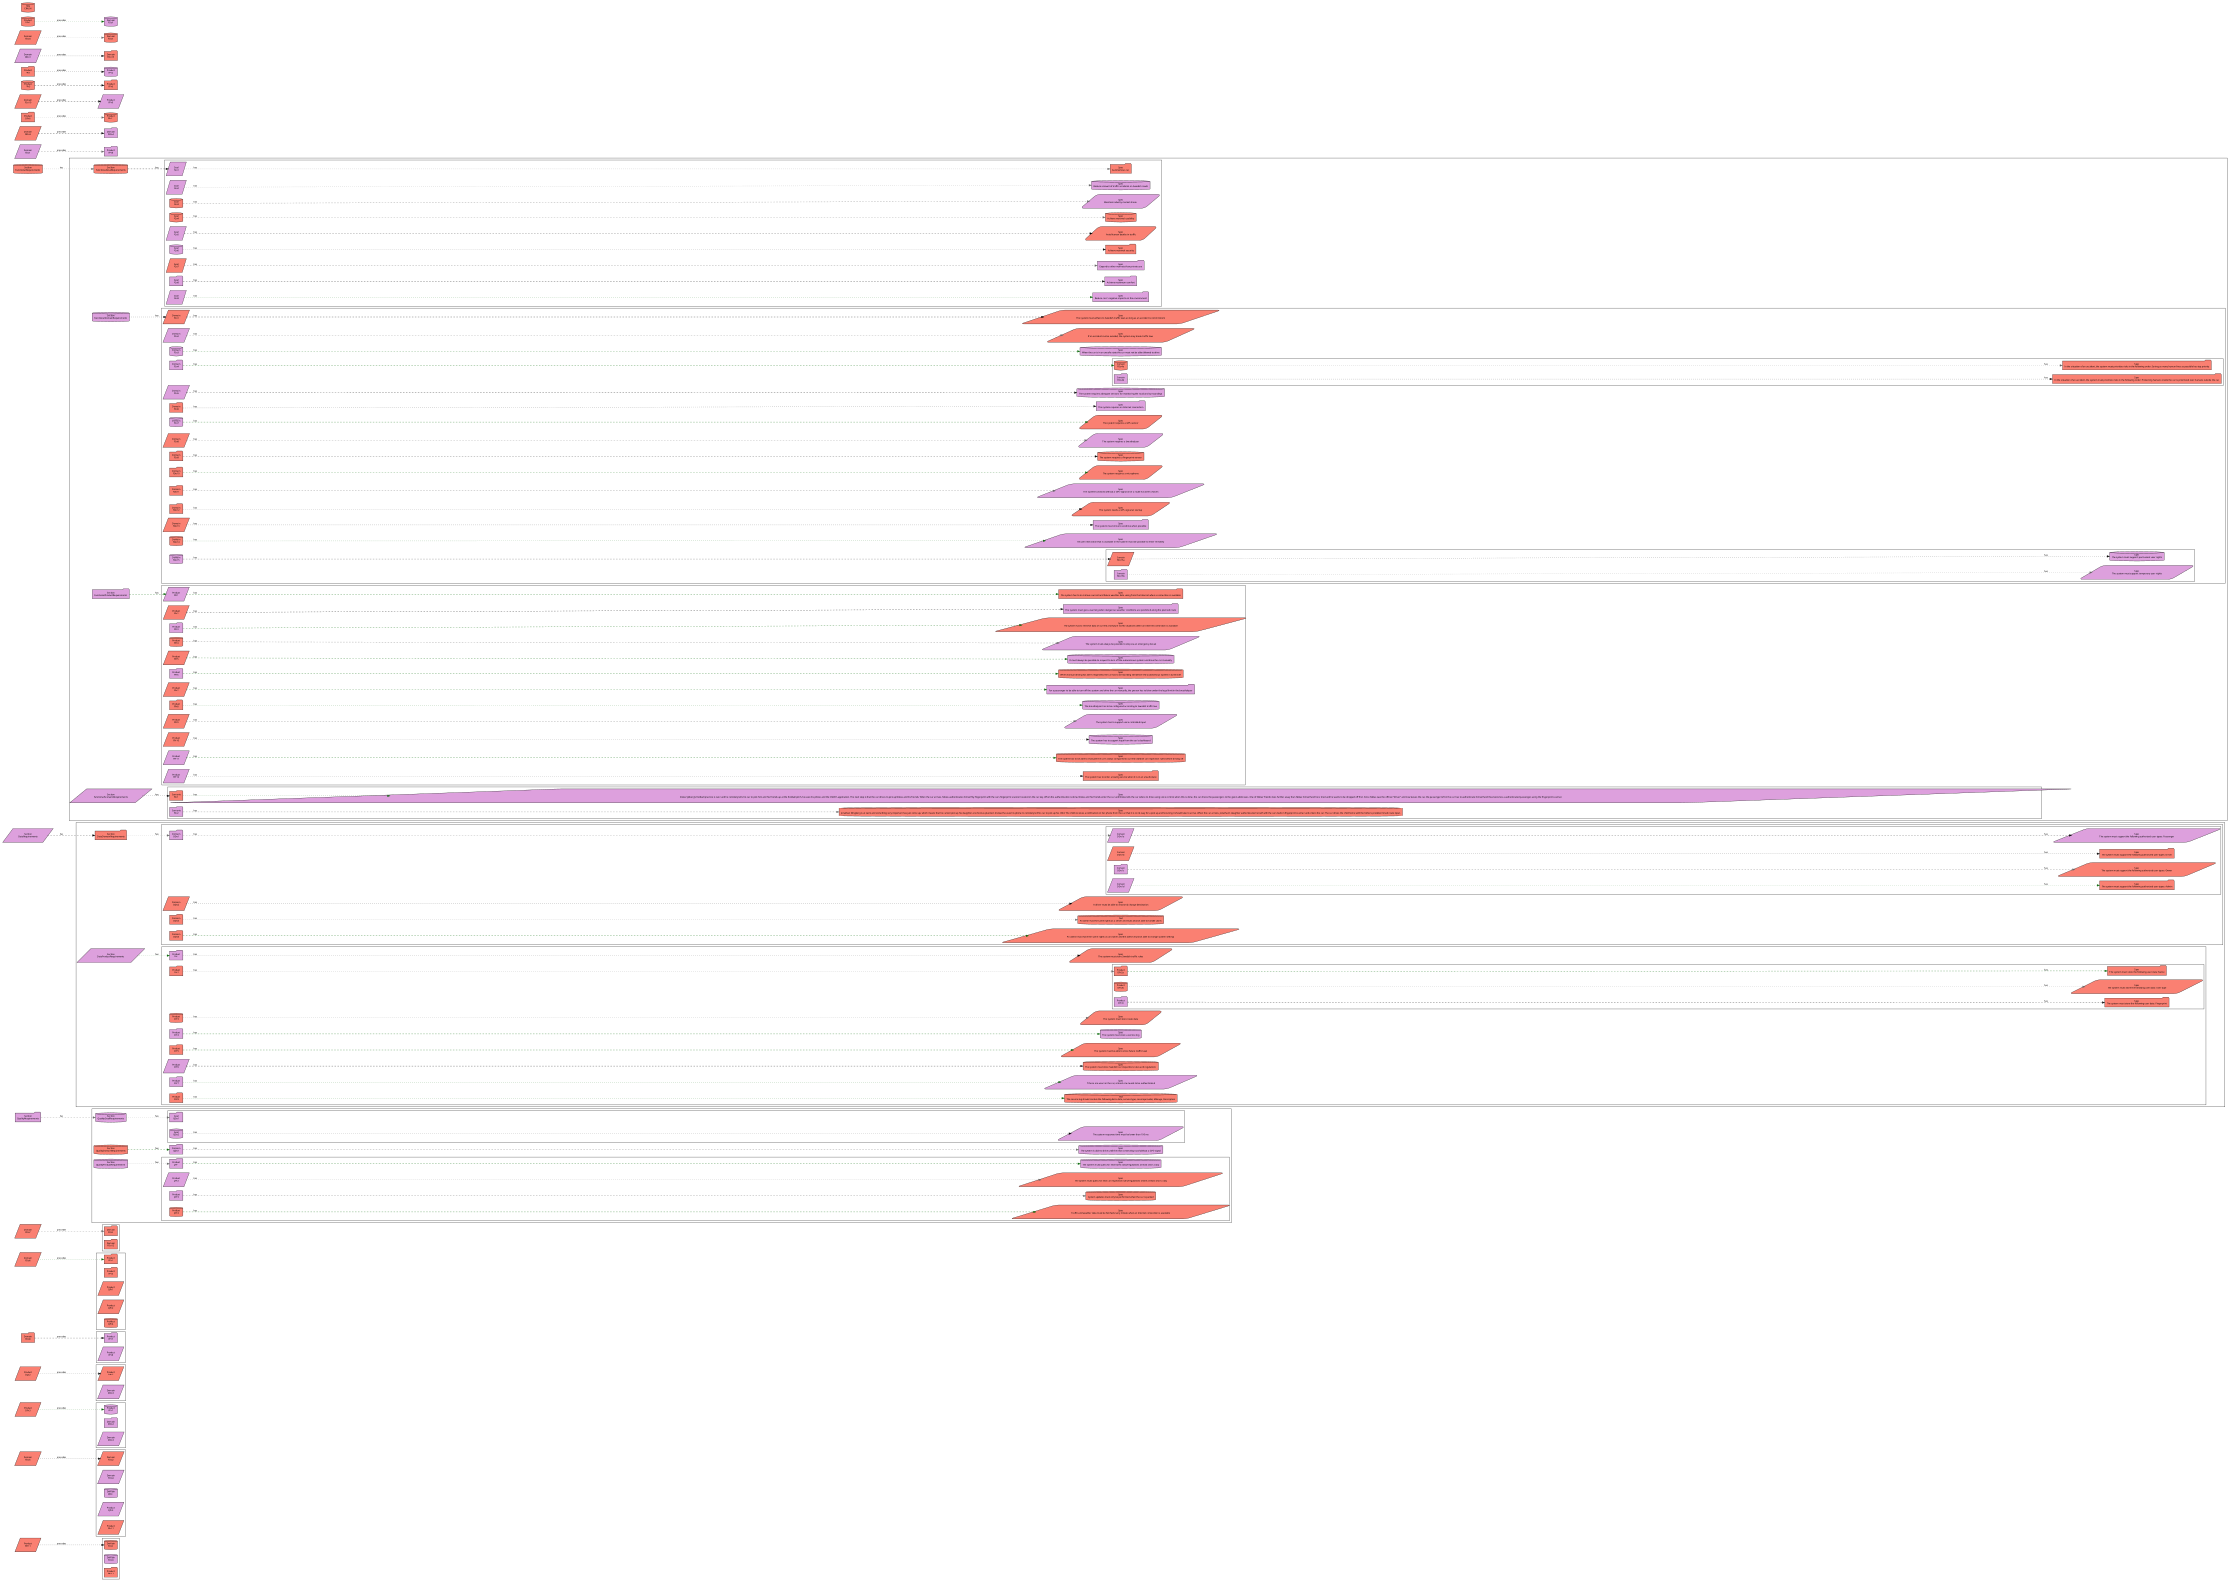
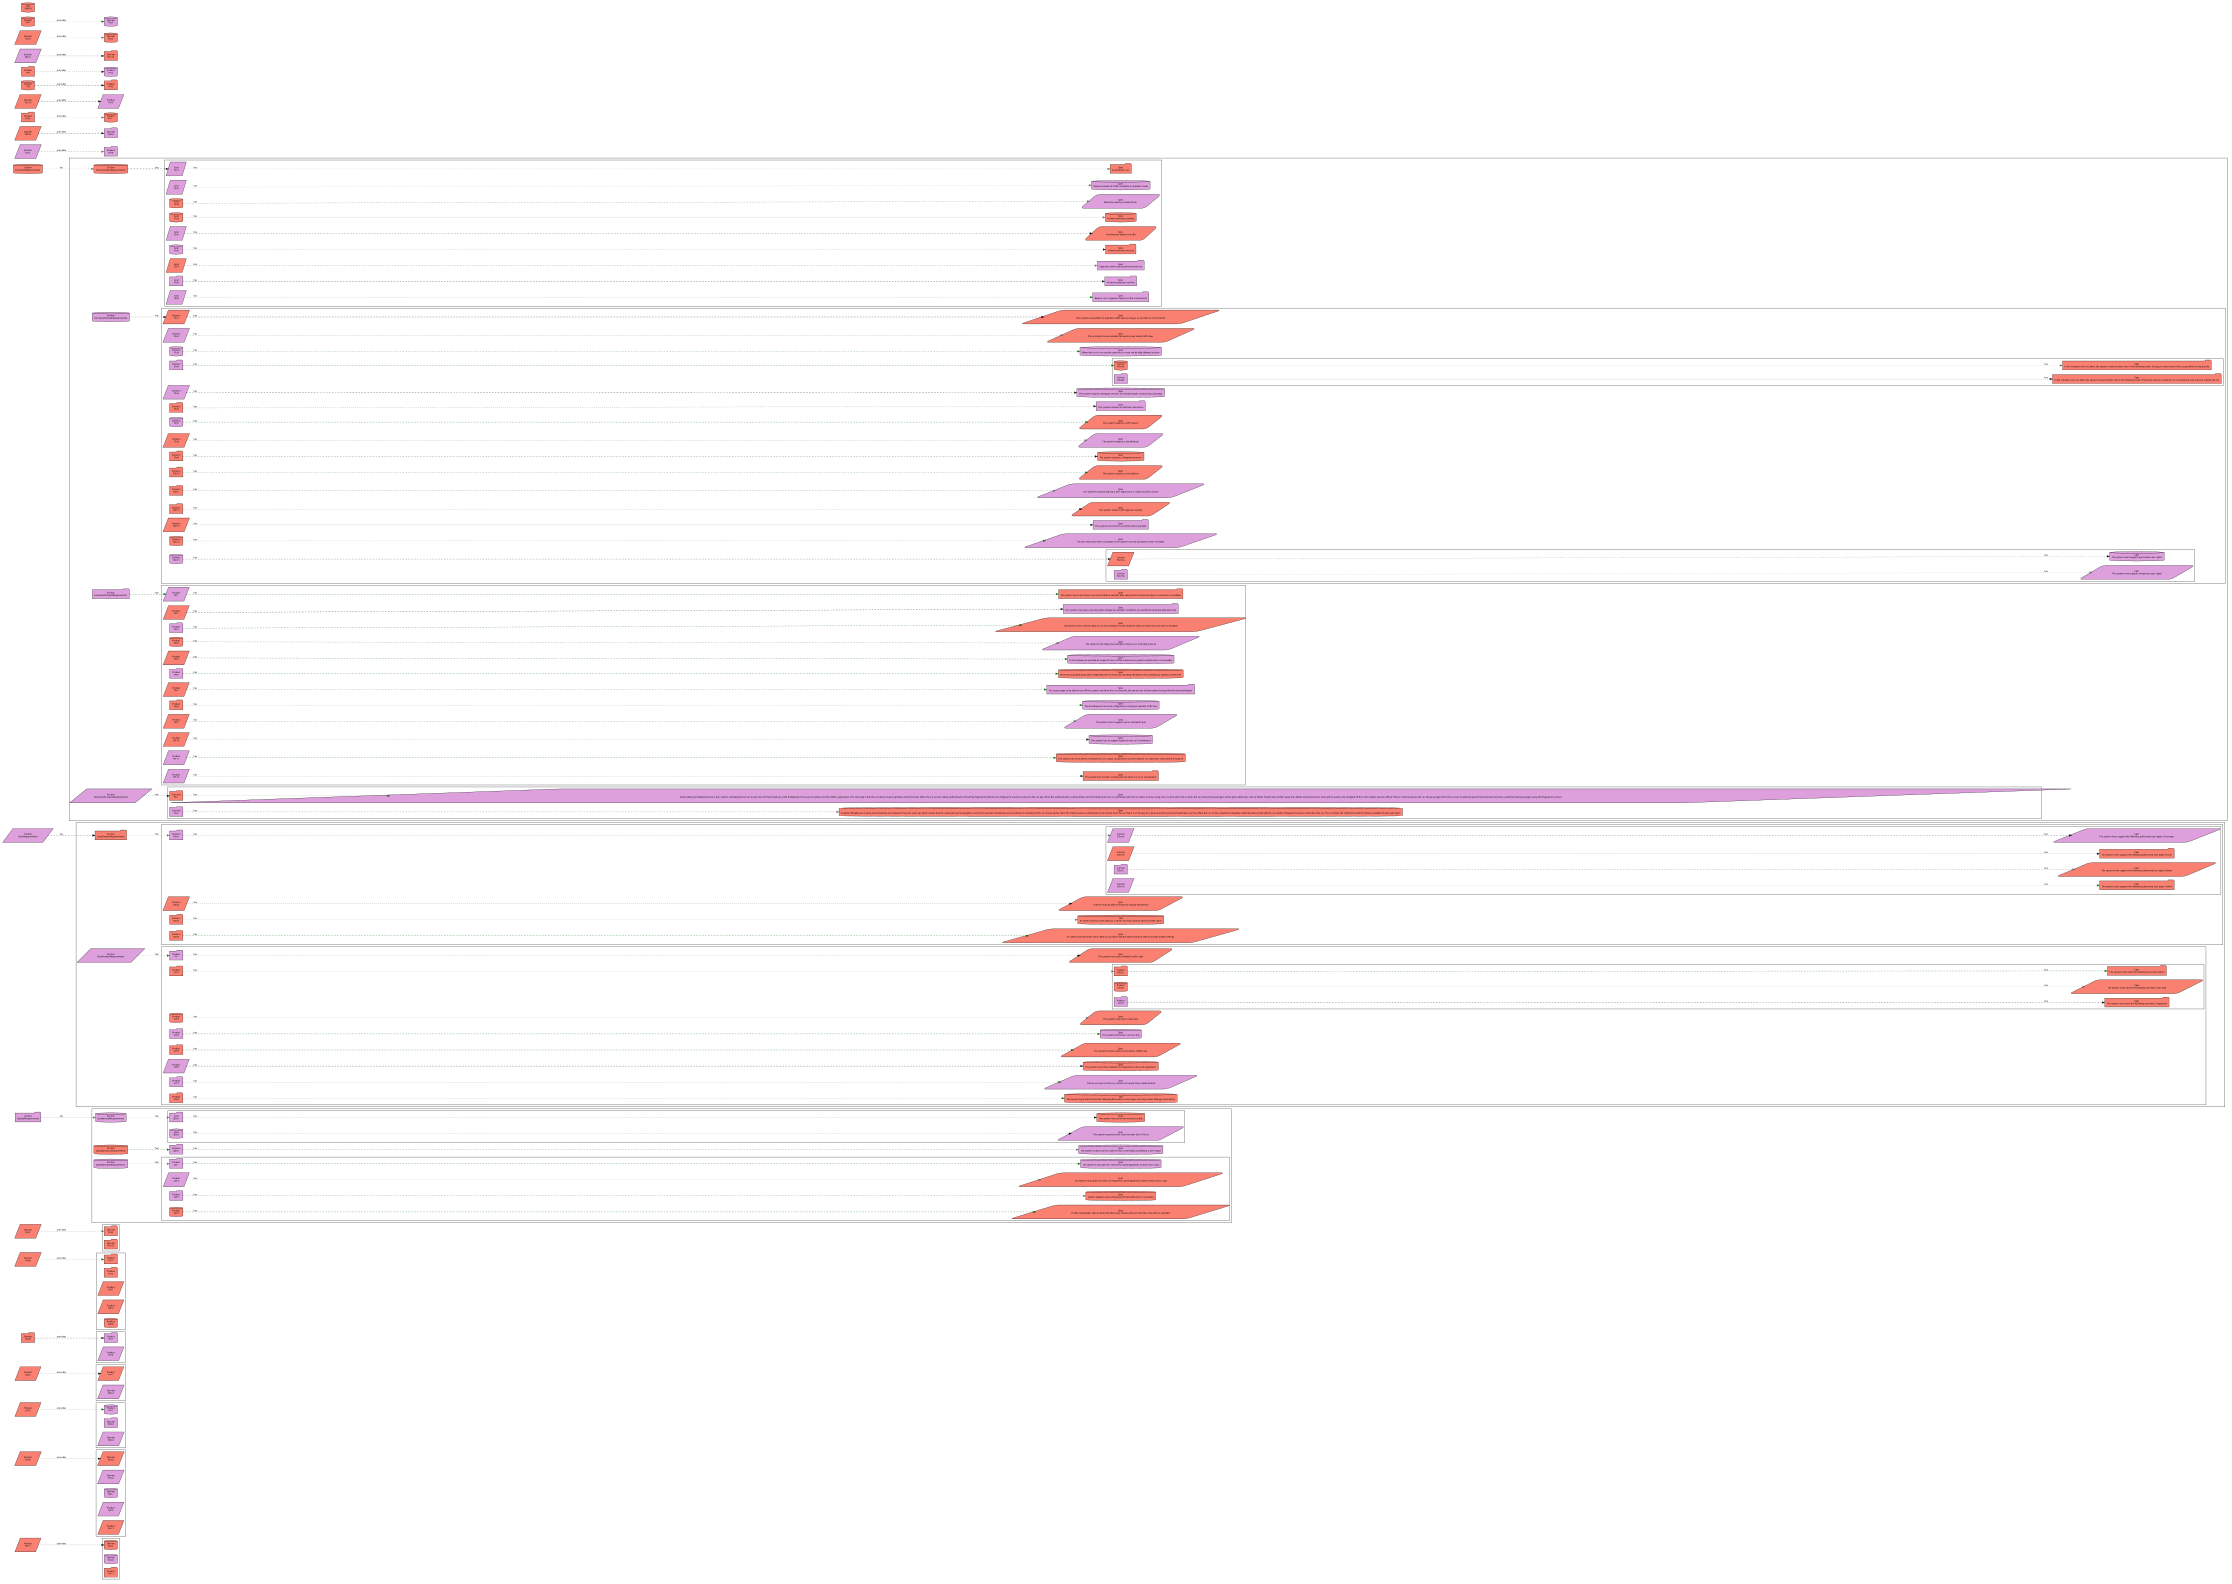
none -> (1121, 1117)
